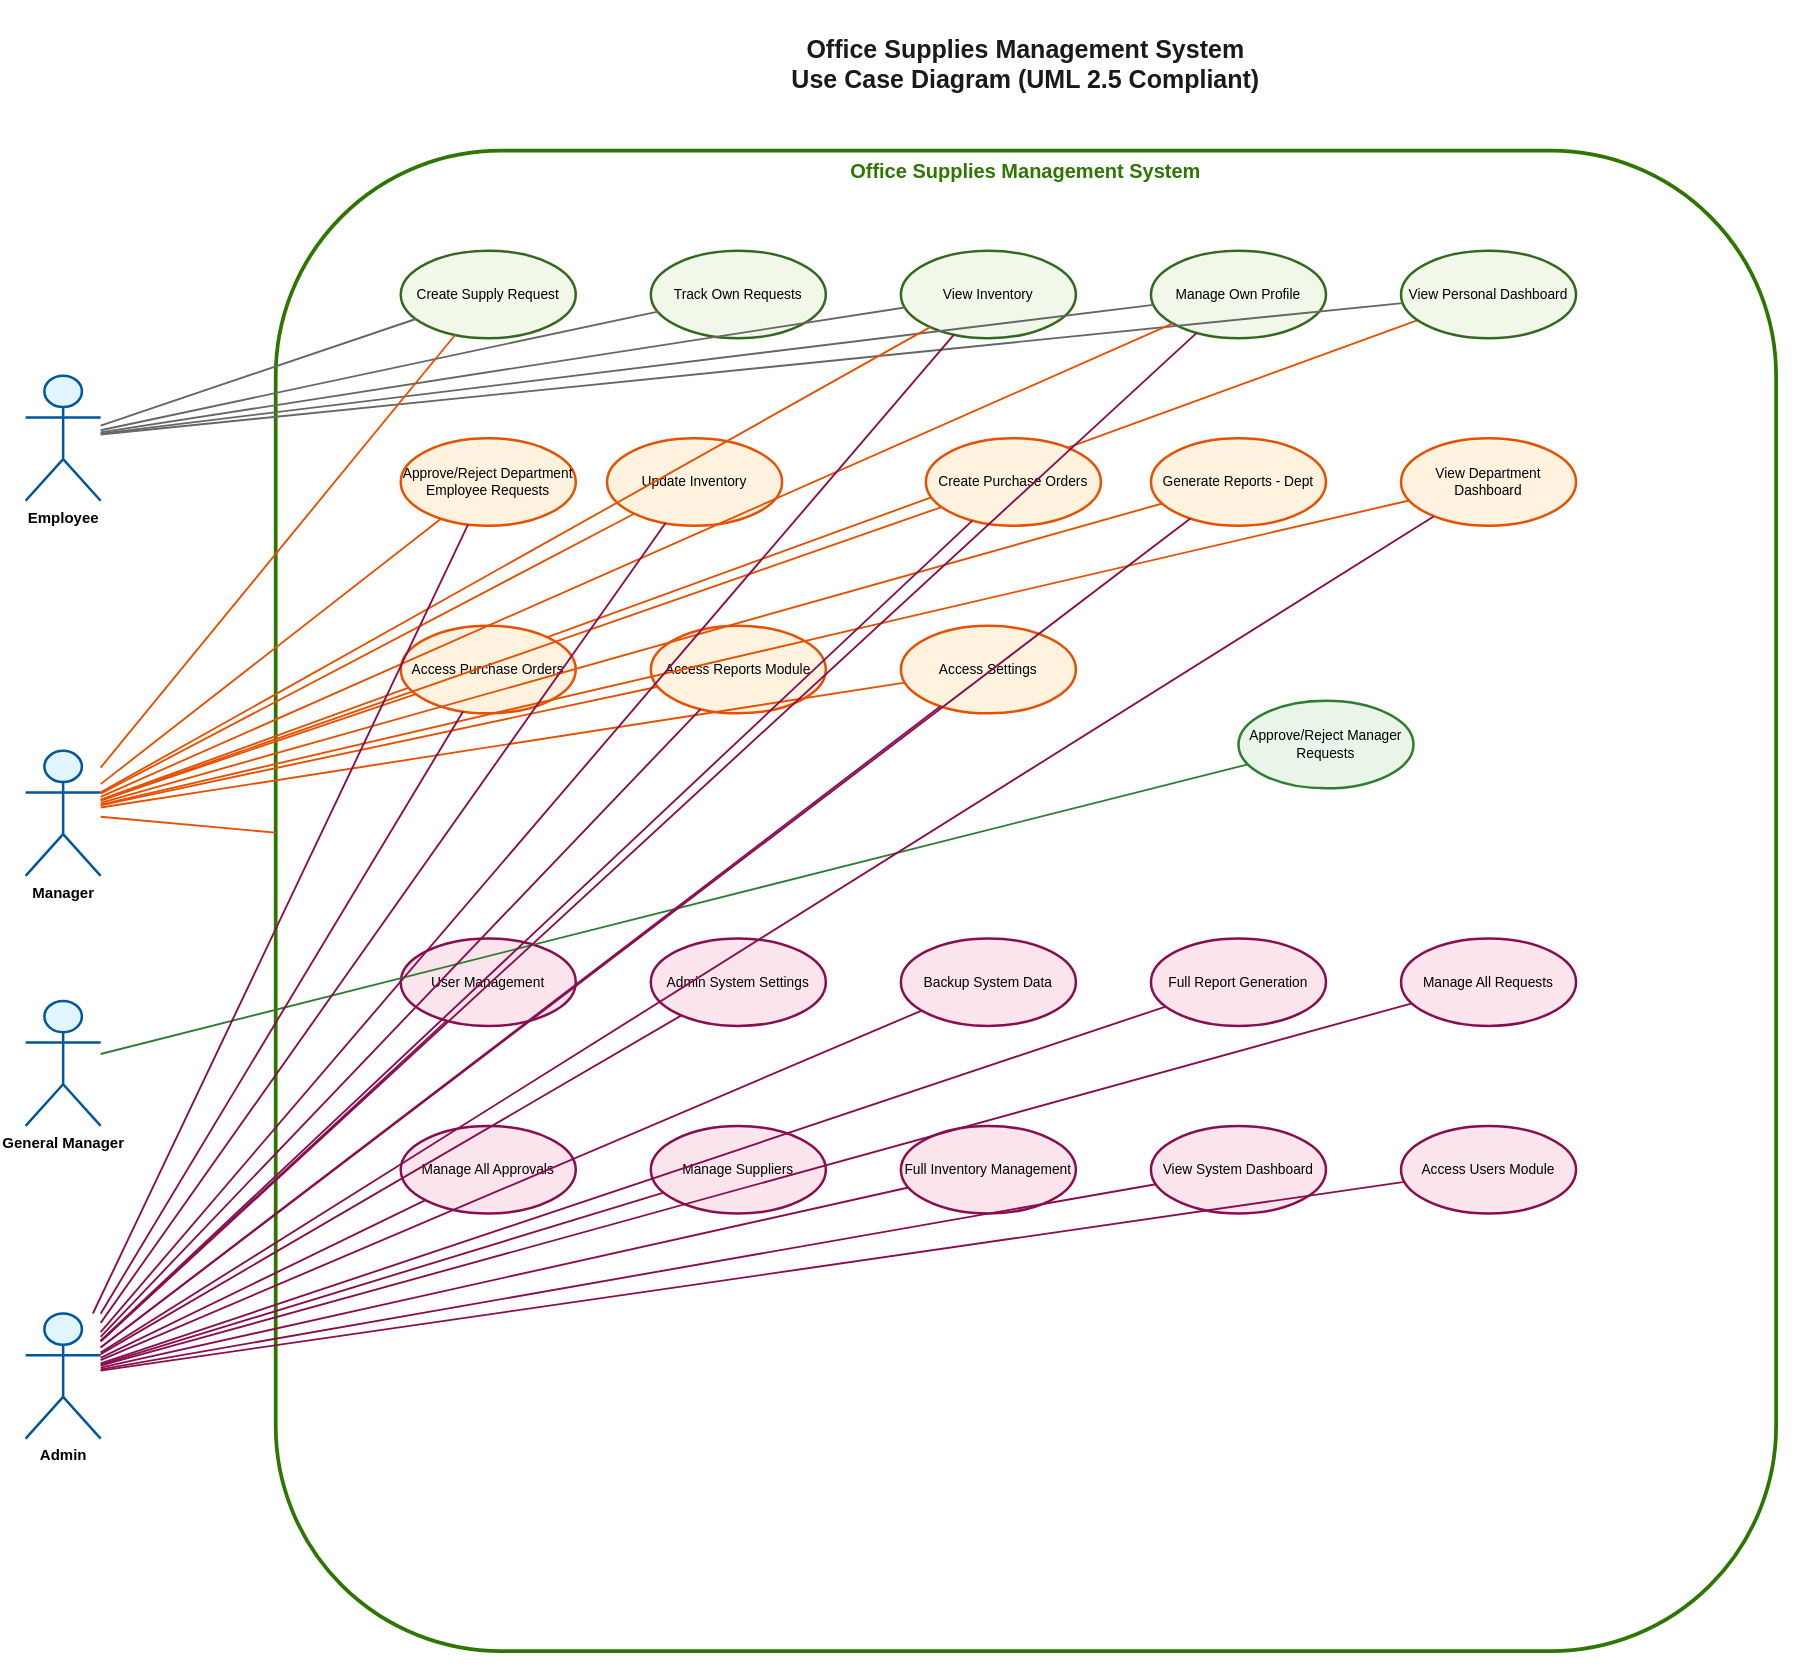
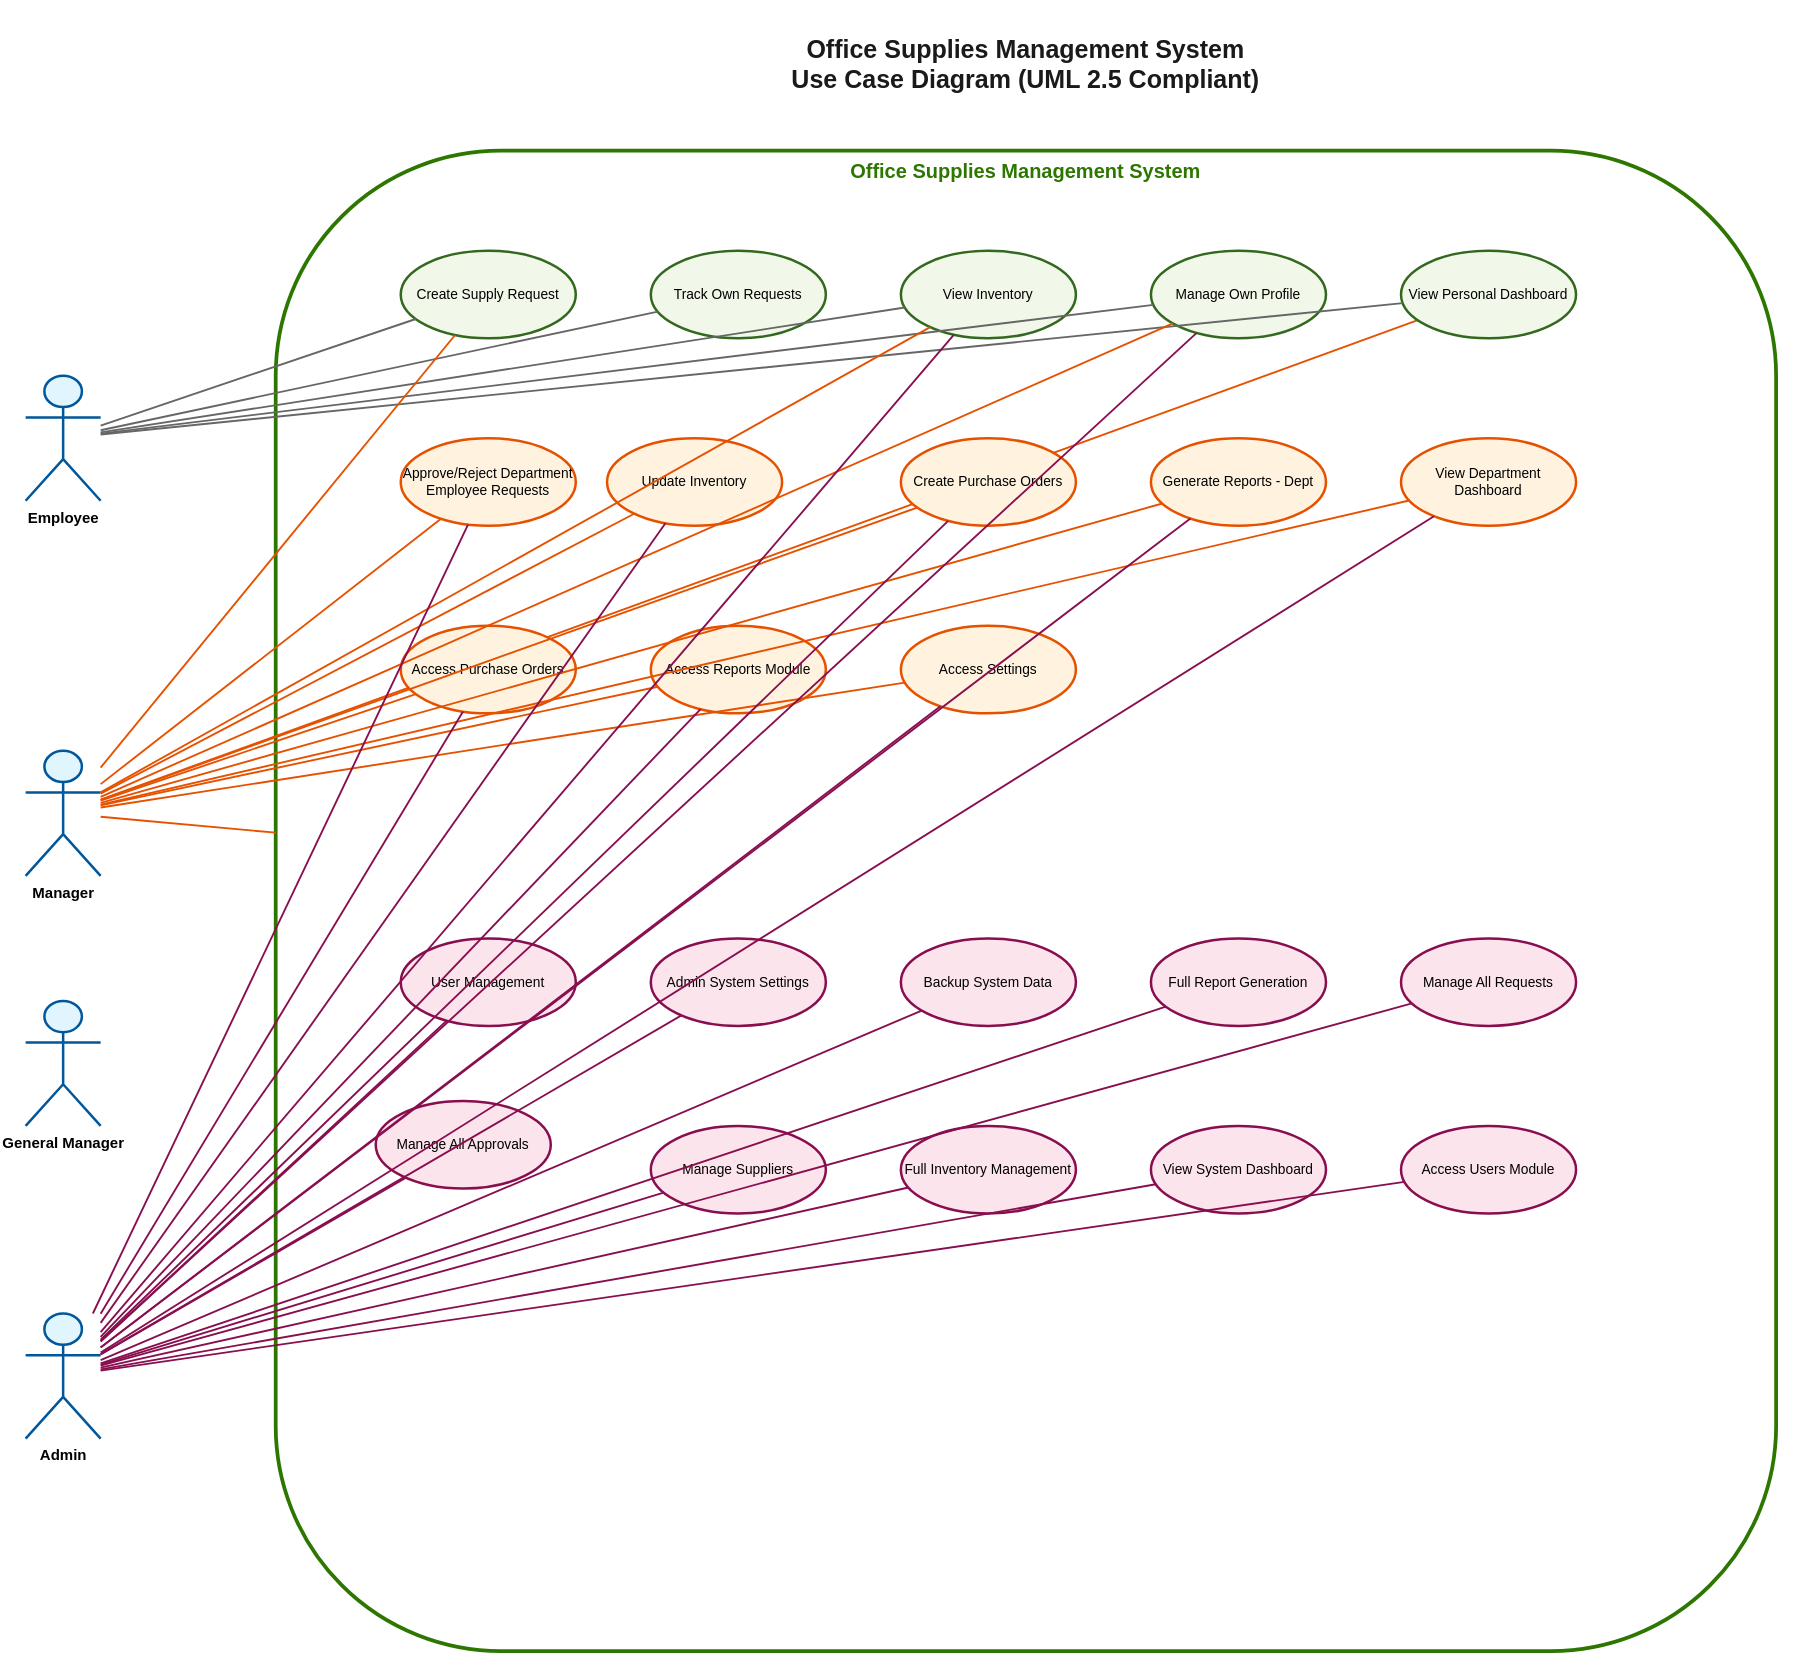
(1013, 482) -> (988, 482)
(1326, 744) -> none
(1076, 807) -> none
(488, 1169) -> (463, 1144)
